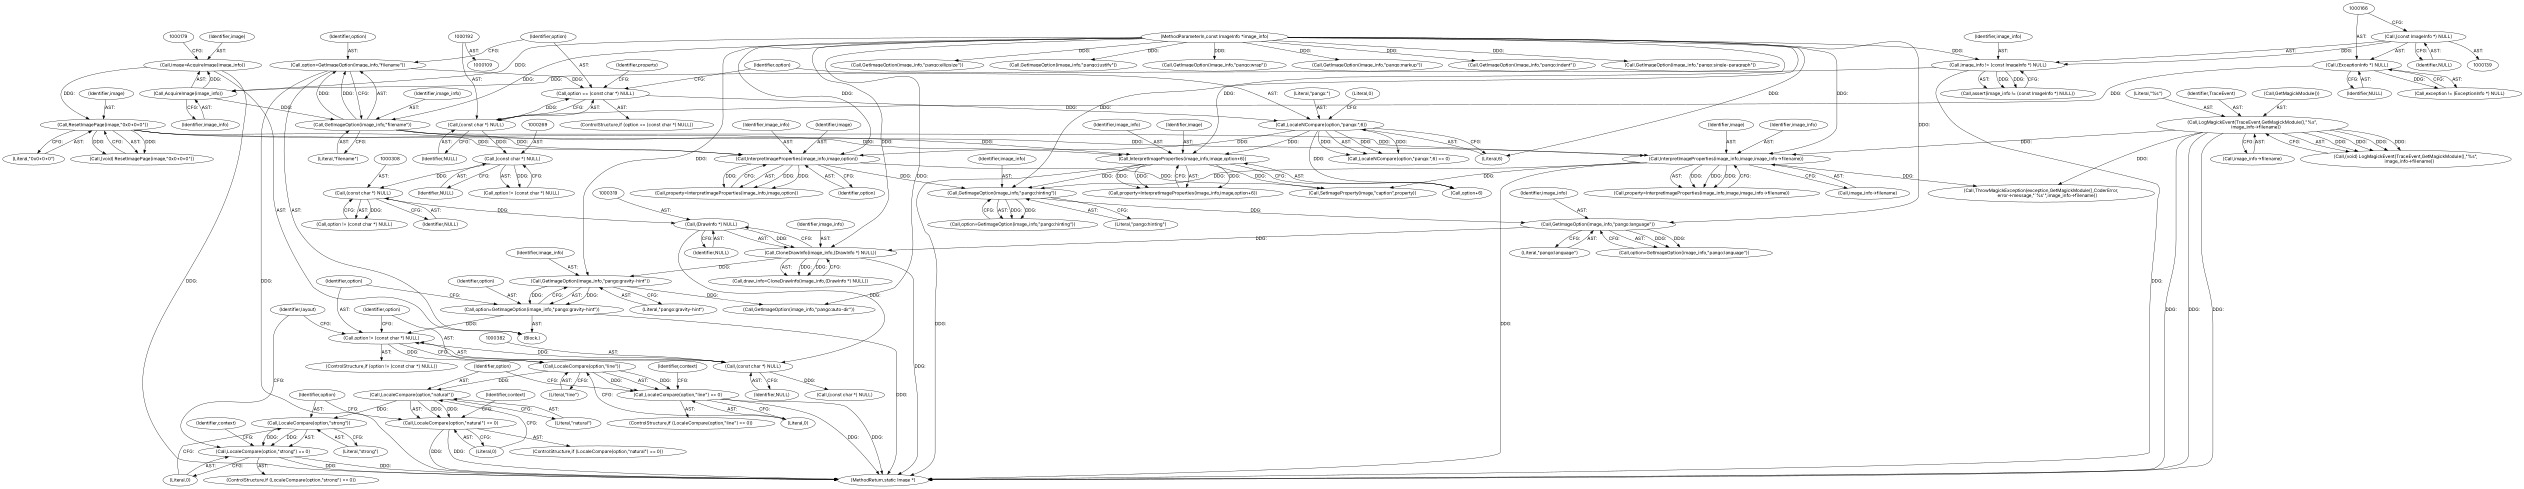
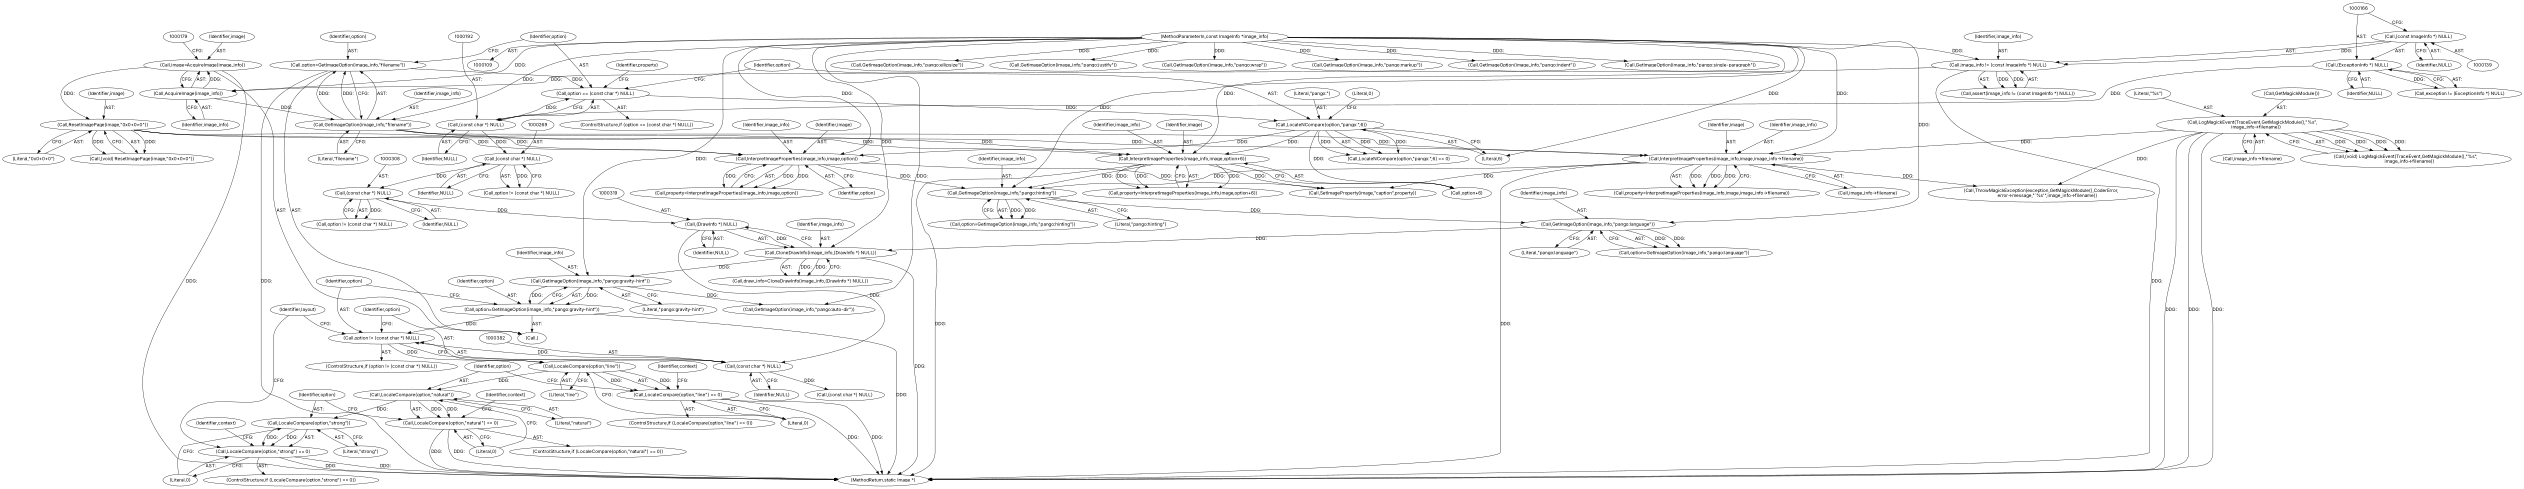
(2464, 47) -> (2453, 52)
(468, 51) -> (816, 39)
none -> (182, 77)
(2034, 79) -> (2034, 79)
(2211, 94) -> none
(532, 338) -> (532, 338)
